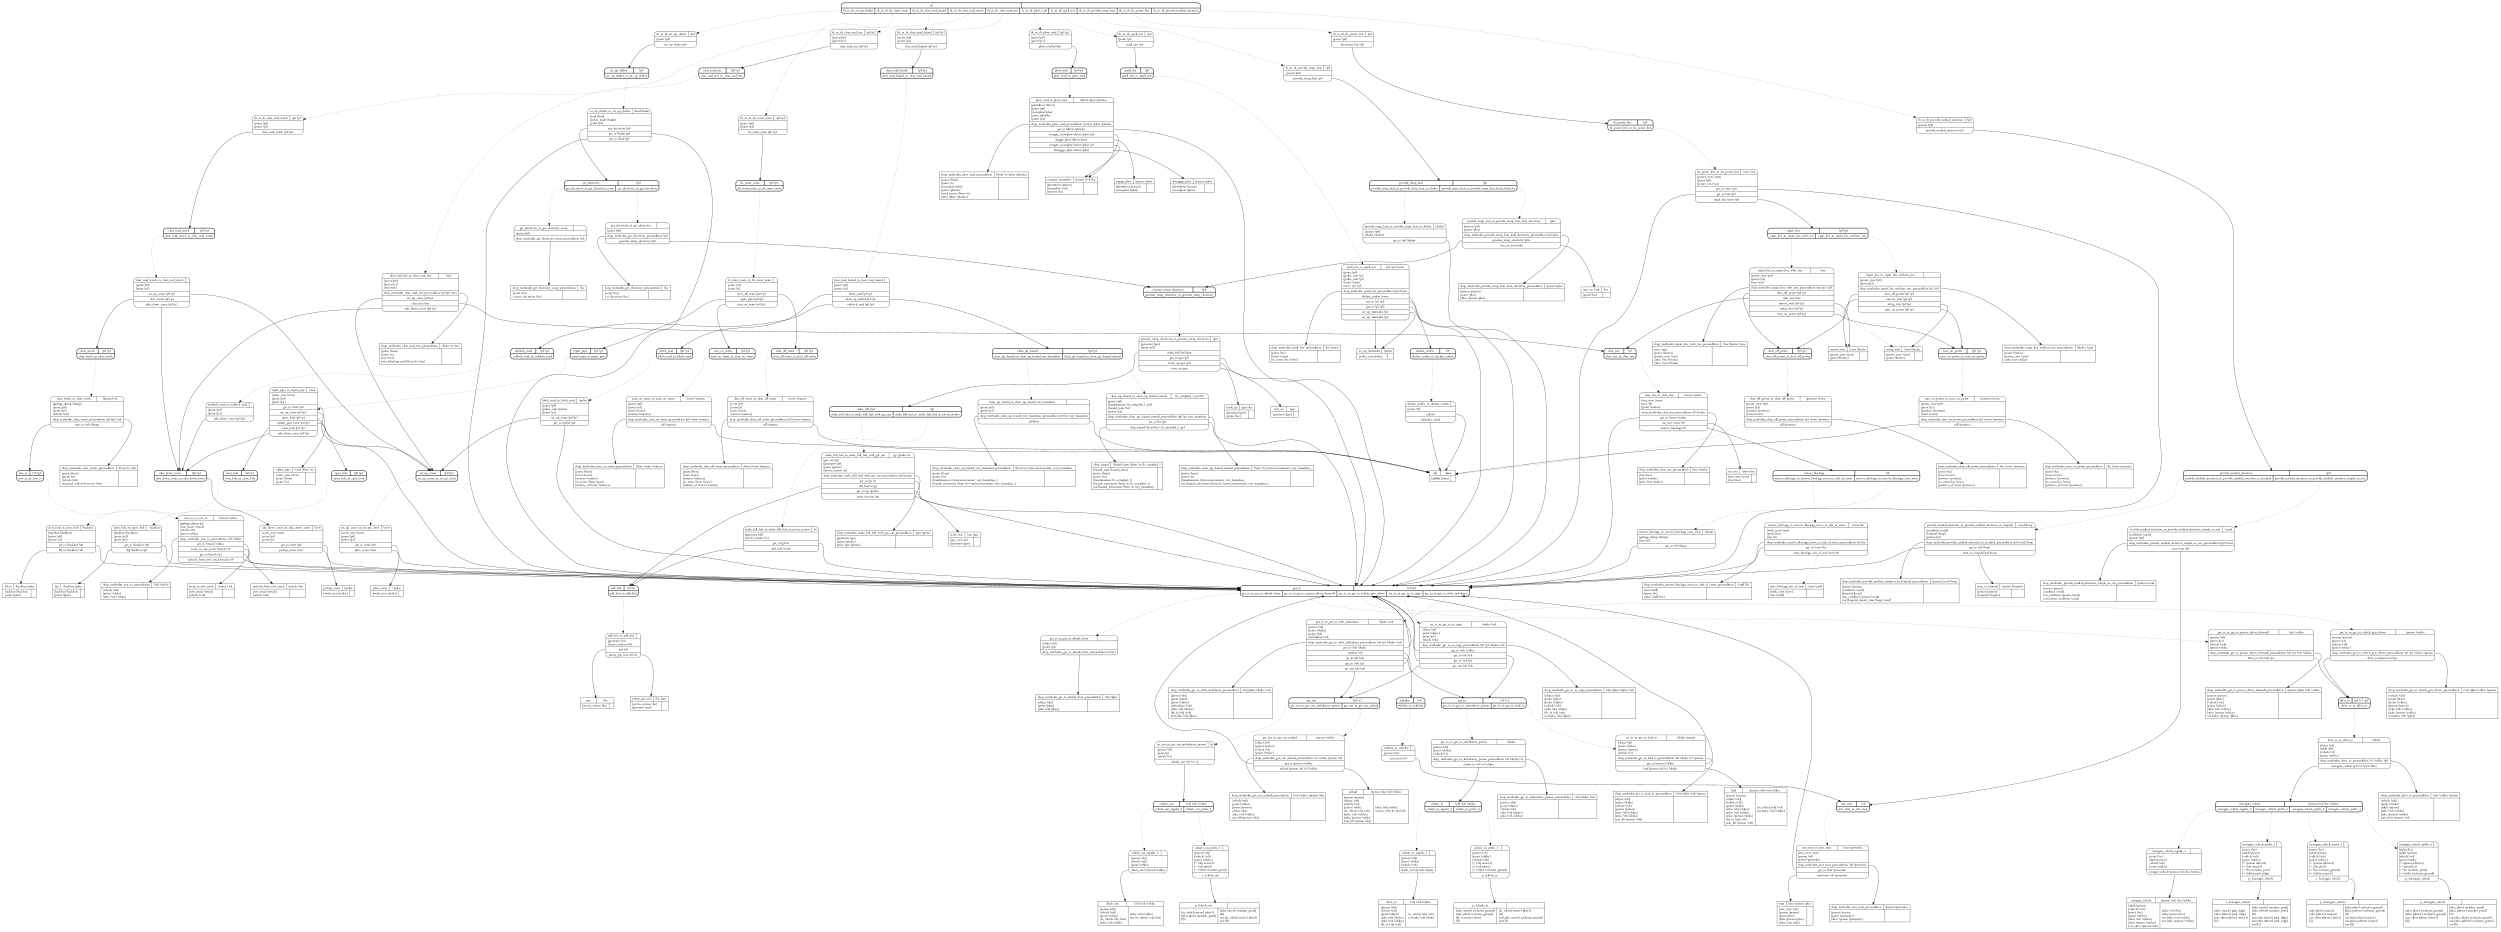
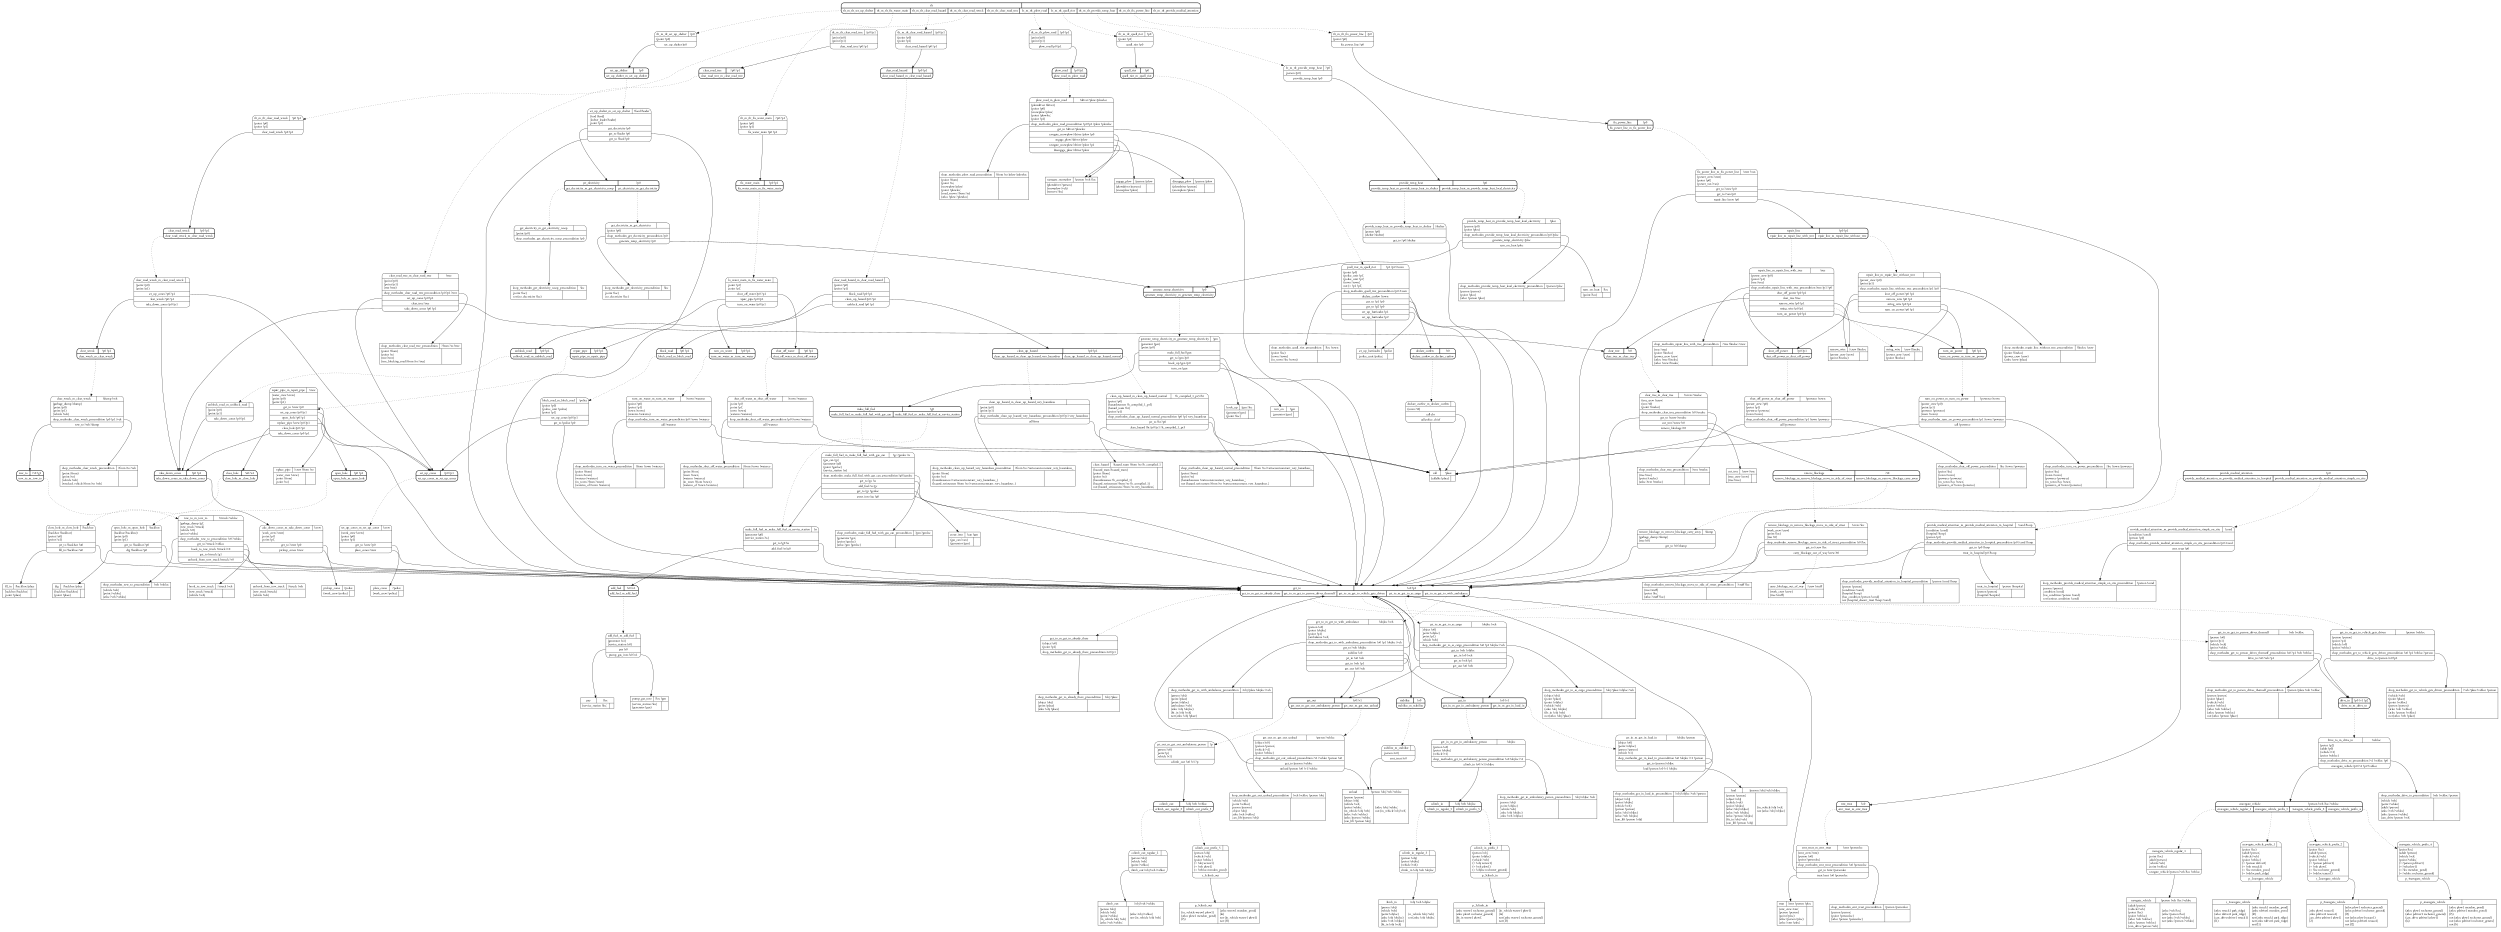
(944, 29) -> none
(1945, 125) -> none
(1646, 449) -> (1646, 449)
(720, 523) -> (805, 505)
(1623, 785) -> (1371, 770)
